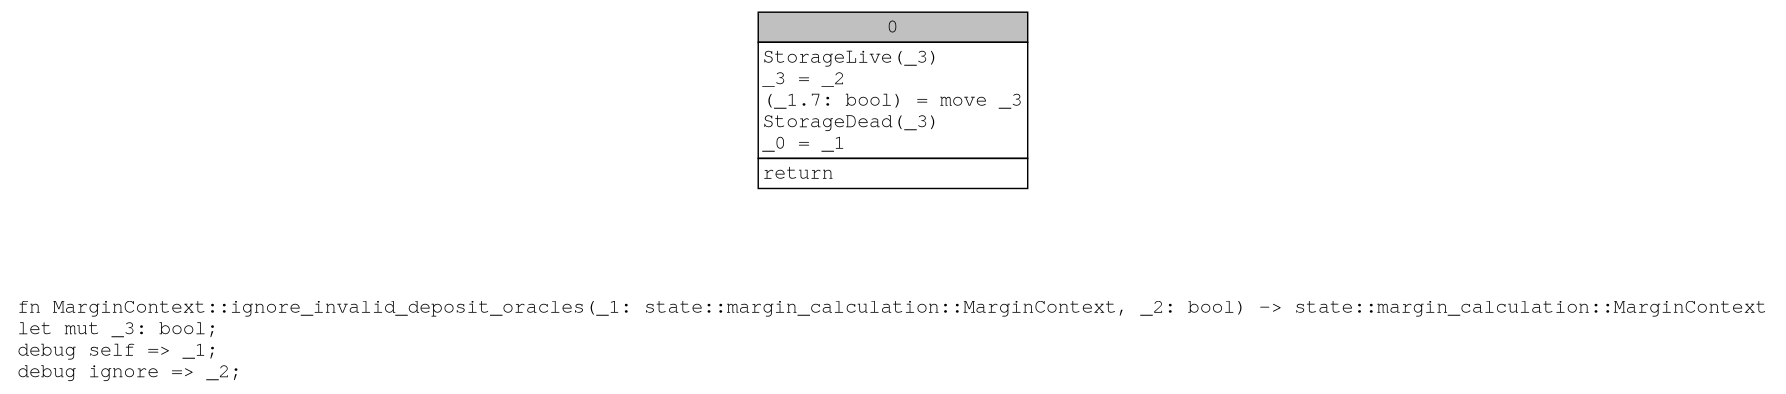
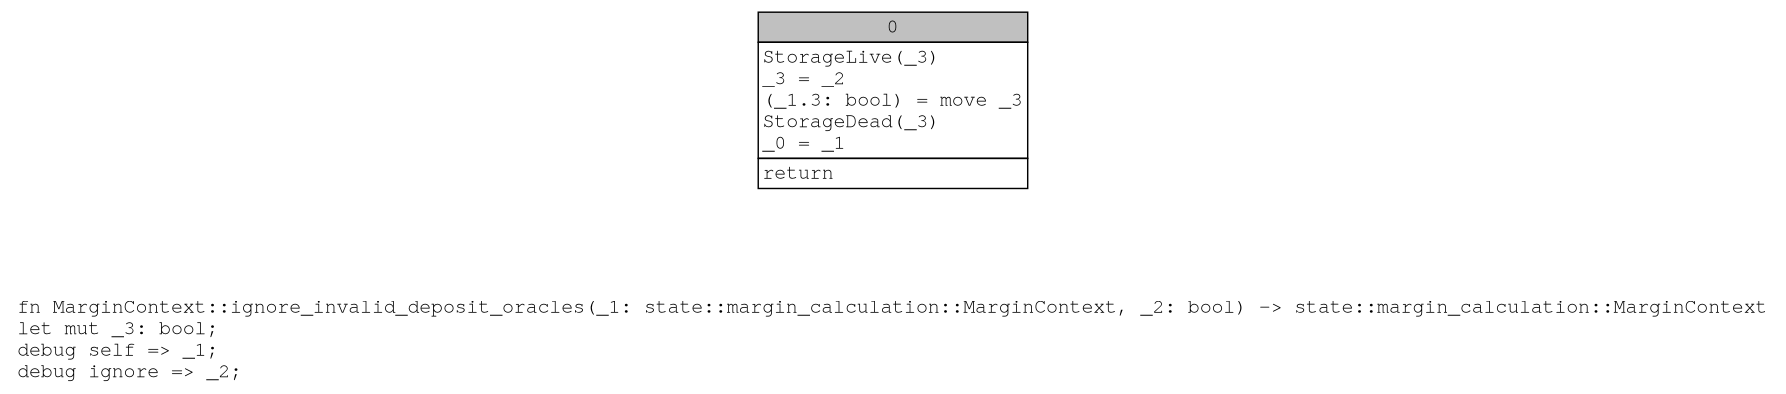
(893, 100) -> (893, 100)
